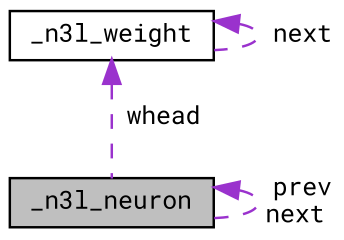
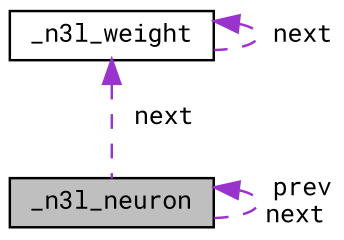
(157, 118) -> (157, 118)
